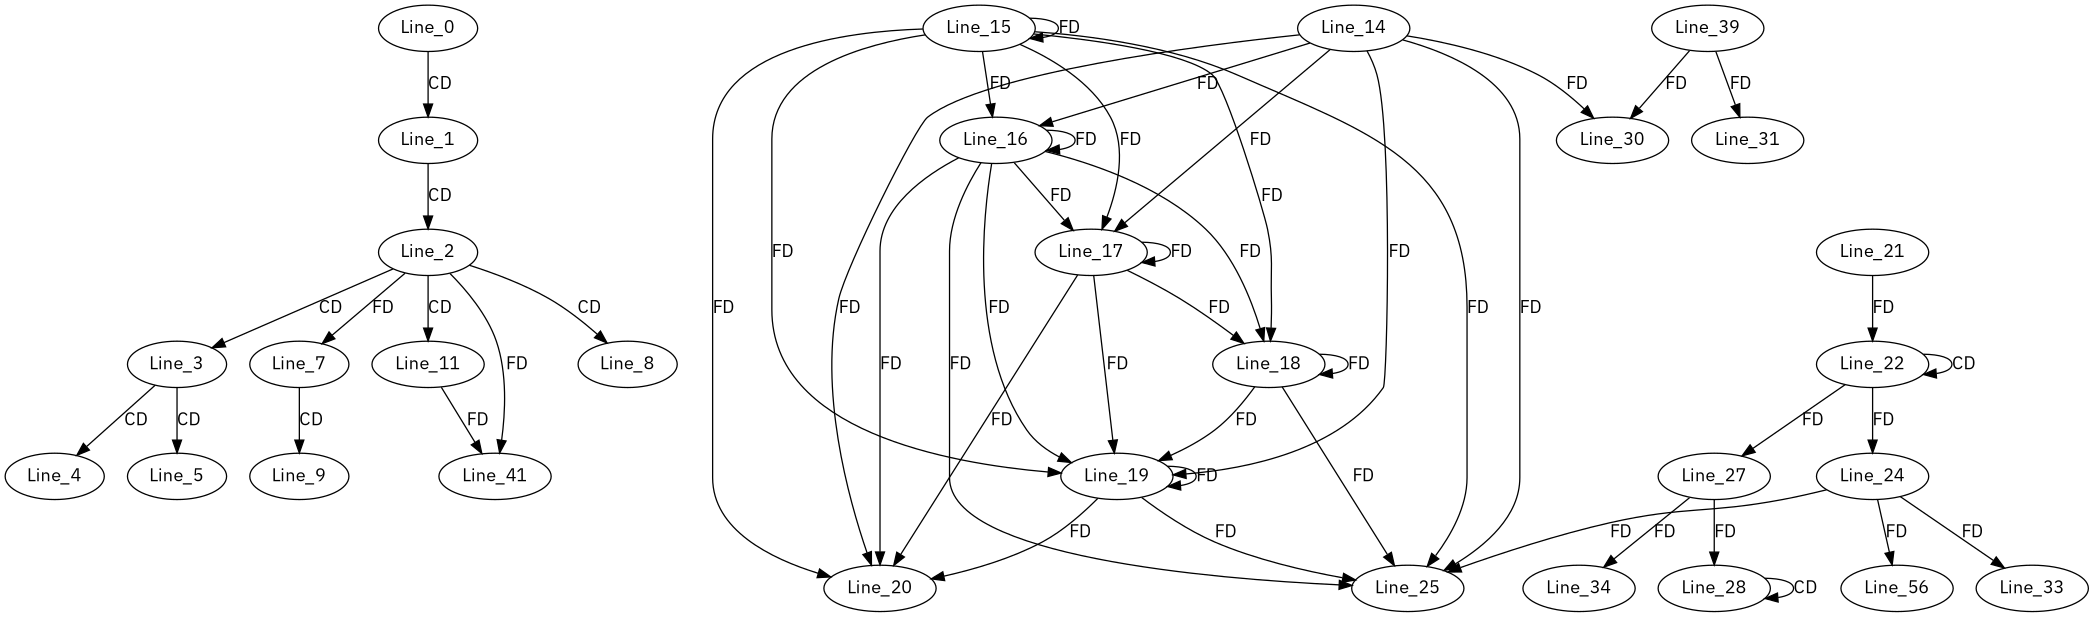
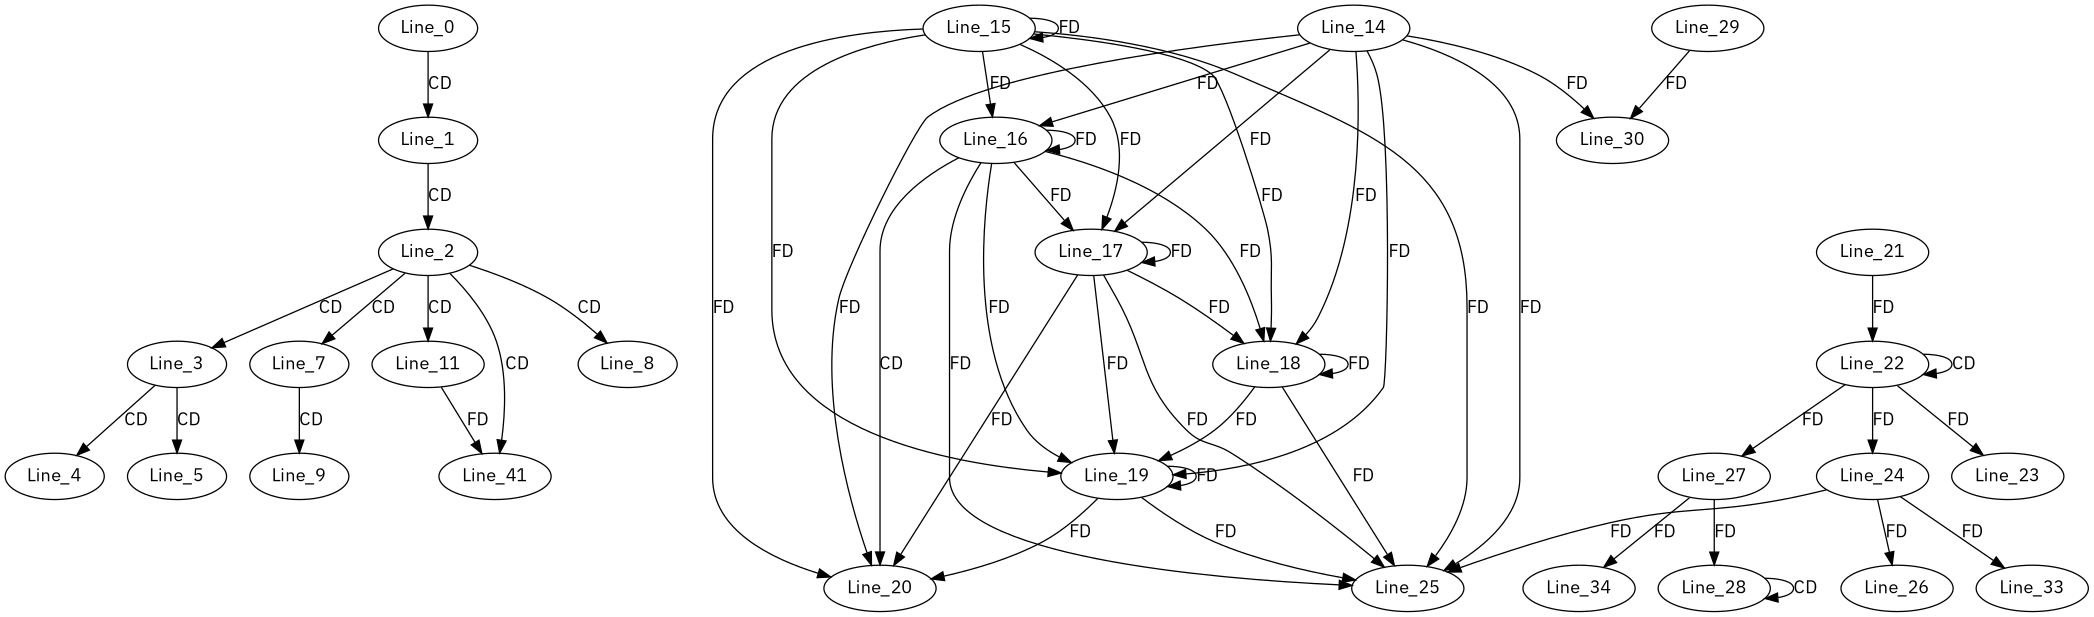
(1708, 28) -> (1708, 28)
(1748, 140) -> none
none -> (1352, 198)
(384, 308) -> (384, 308)
(518, 364) -> (518, 364)
(892, 364) -> (892, 364)
none -> (1218, 447)
none -> (2008, 476)
(1897, 588) -> (1897, 588)
